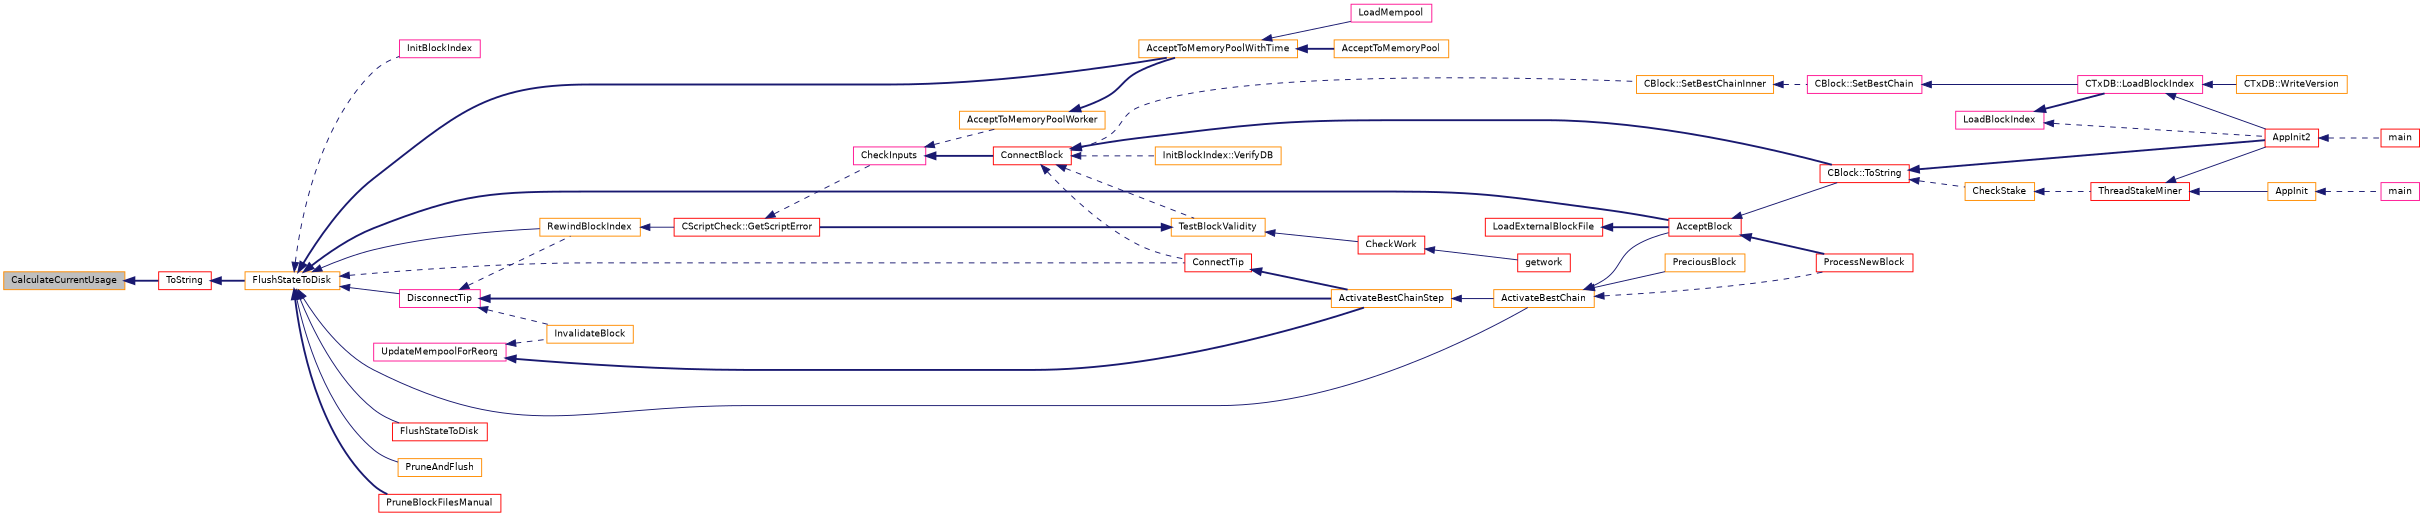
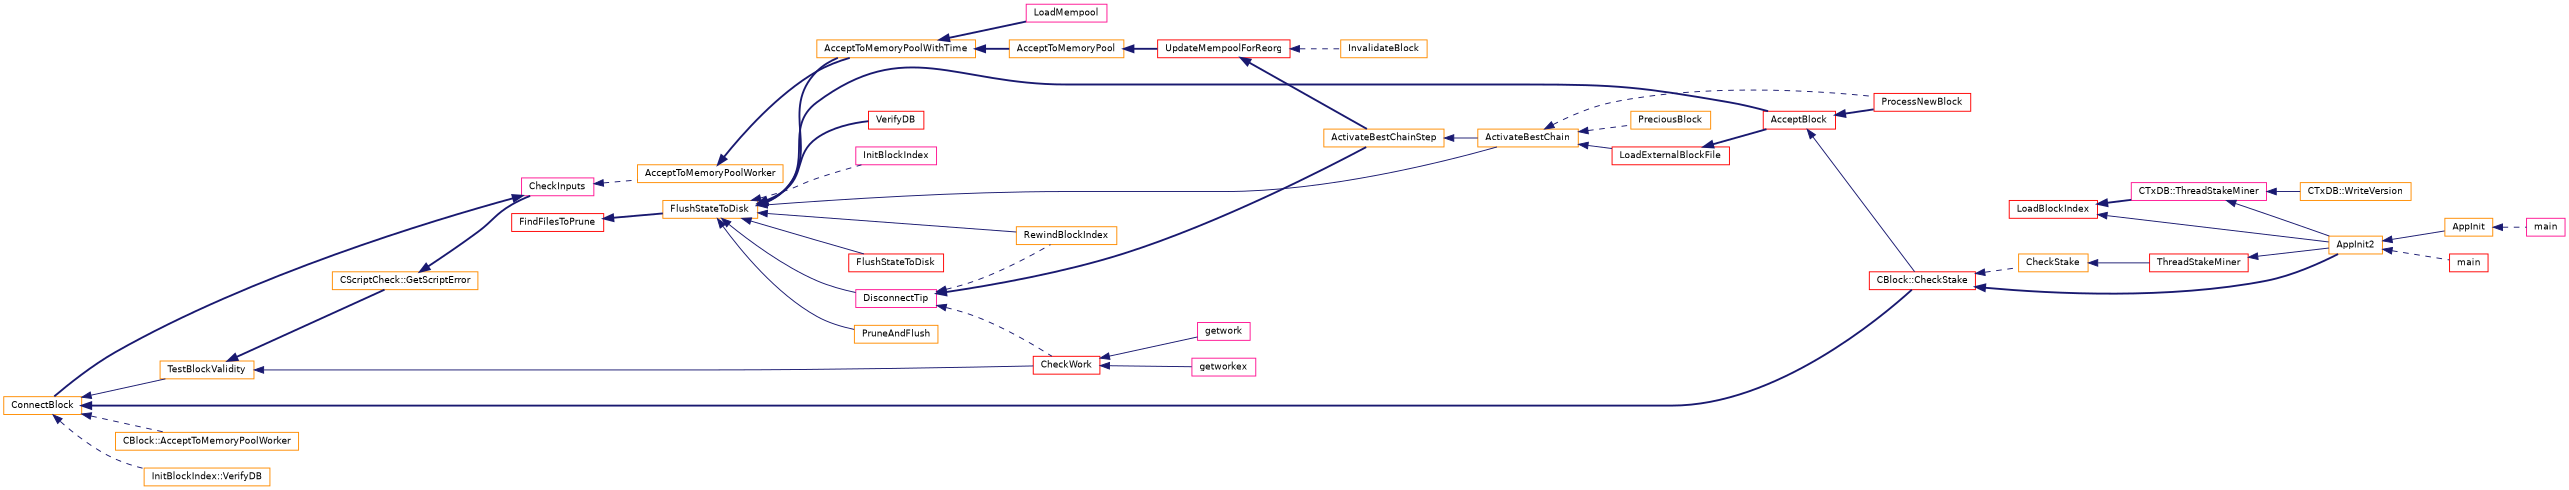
(1311, 30) -> (987, 30)
none -> (1146, 49)
(1705, 84) -> (207, 441)
(1865, 84) -> none
(2140, 84) -> (2199, 192)
(2000, 120) -> (2053, 209)
(2159, 130) -> (2218, 229)
(2292, 138) -> (2356, 245)
(1032, 156) -> (43, 406)
(1865, 174) -> (1922, 281)
(830, 186) -> (479, 231)
(2067, 192) -> (2124, 263)
(2234, 192) -> (2418, 235)
(1143, 198) -> (128, 387)
(662, 227) -> none
(747, 227) -> (405, 281)
(1626, 253) -> (1600, 147)
(1218, 263) -> none
(1544, 263) -> (1224, 331)
(1630, 280) -> (1609, 128)
(64, 281) -> none
(185, 281) -> (558, 223)
(520, 318) -> (1001, 328)
(440, 352) -> (1224, 49)
none -> (1224, 367)
(440, 503) -> (896, 120)
